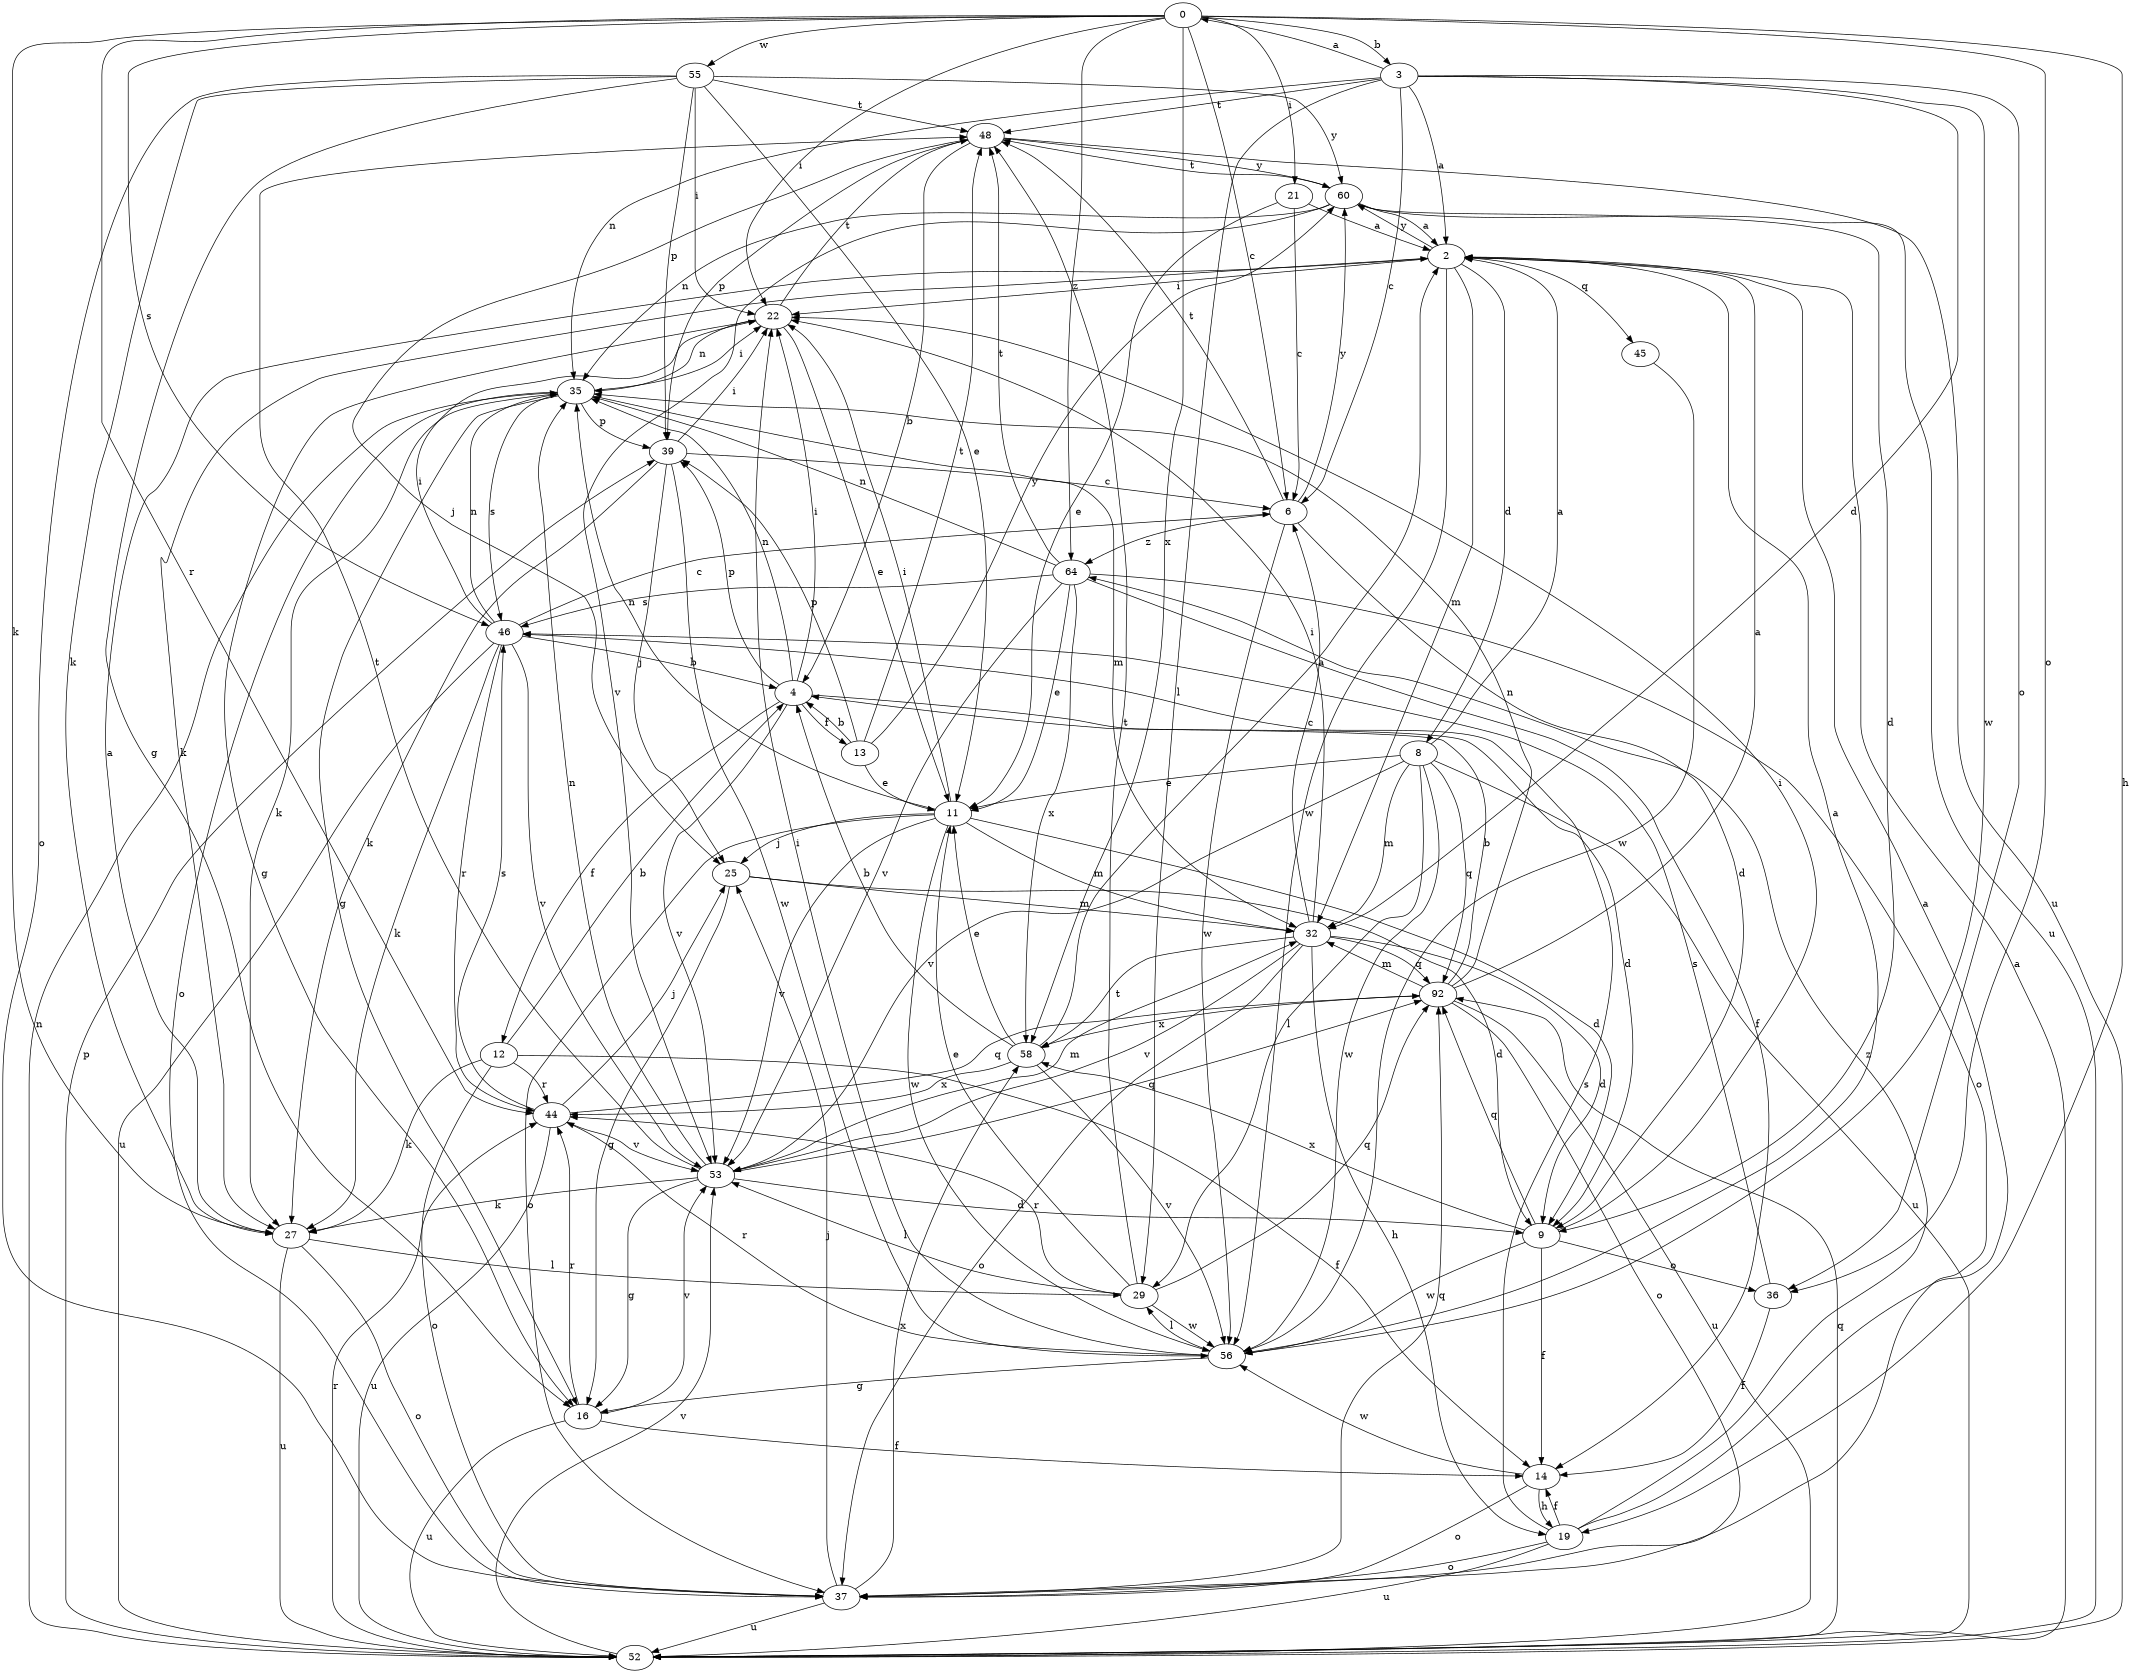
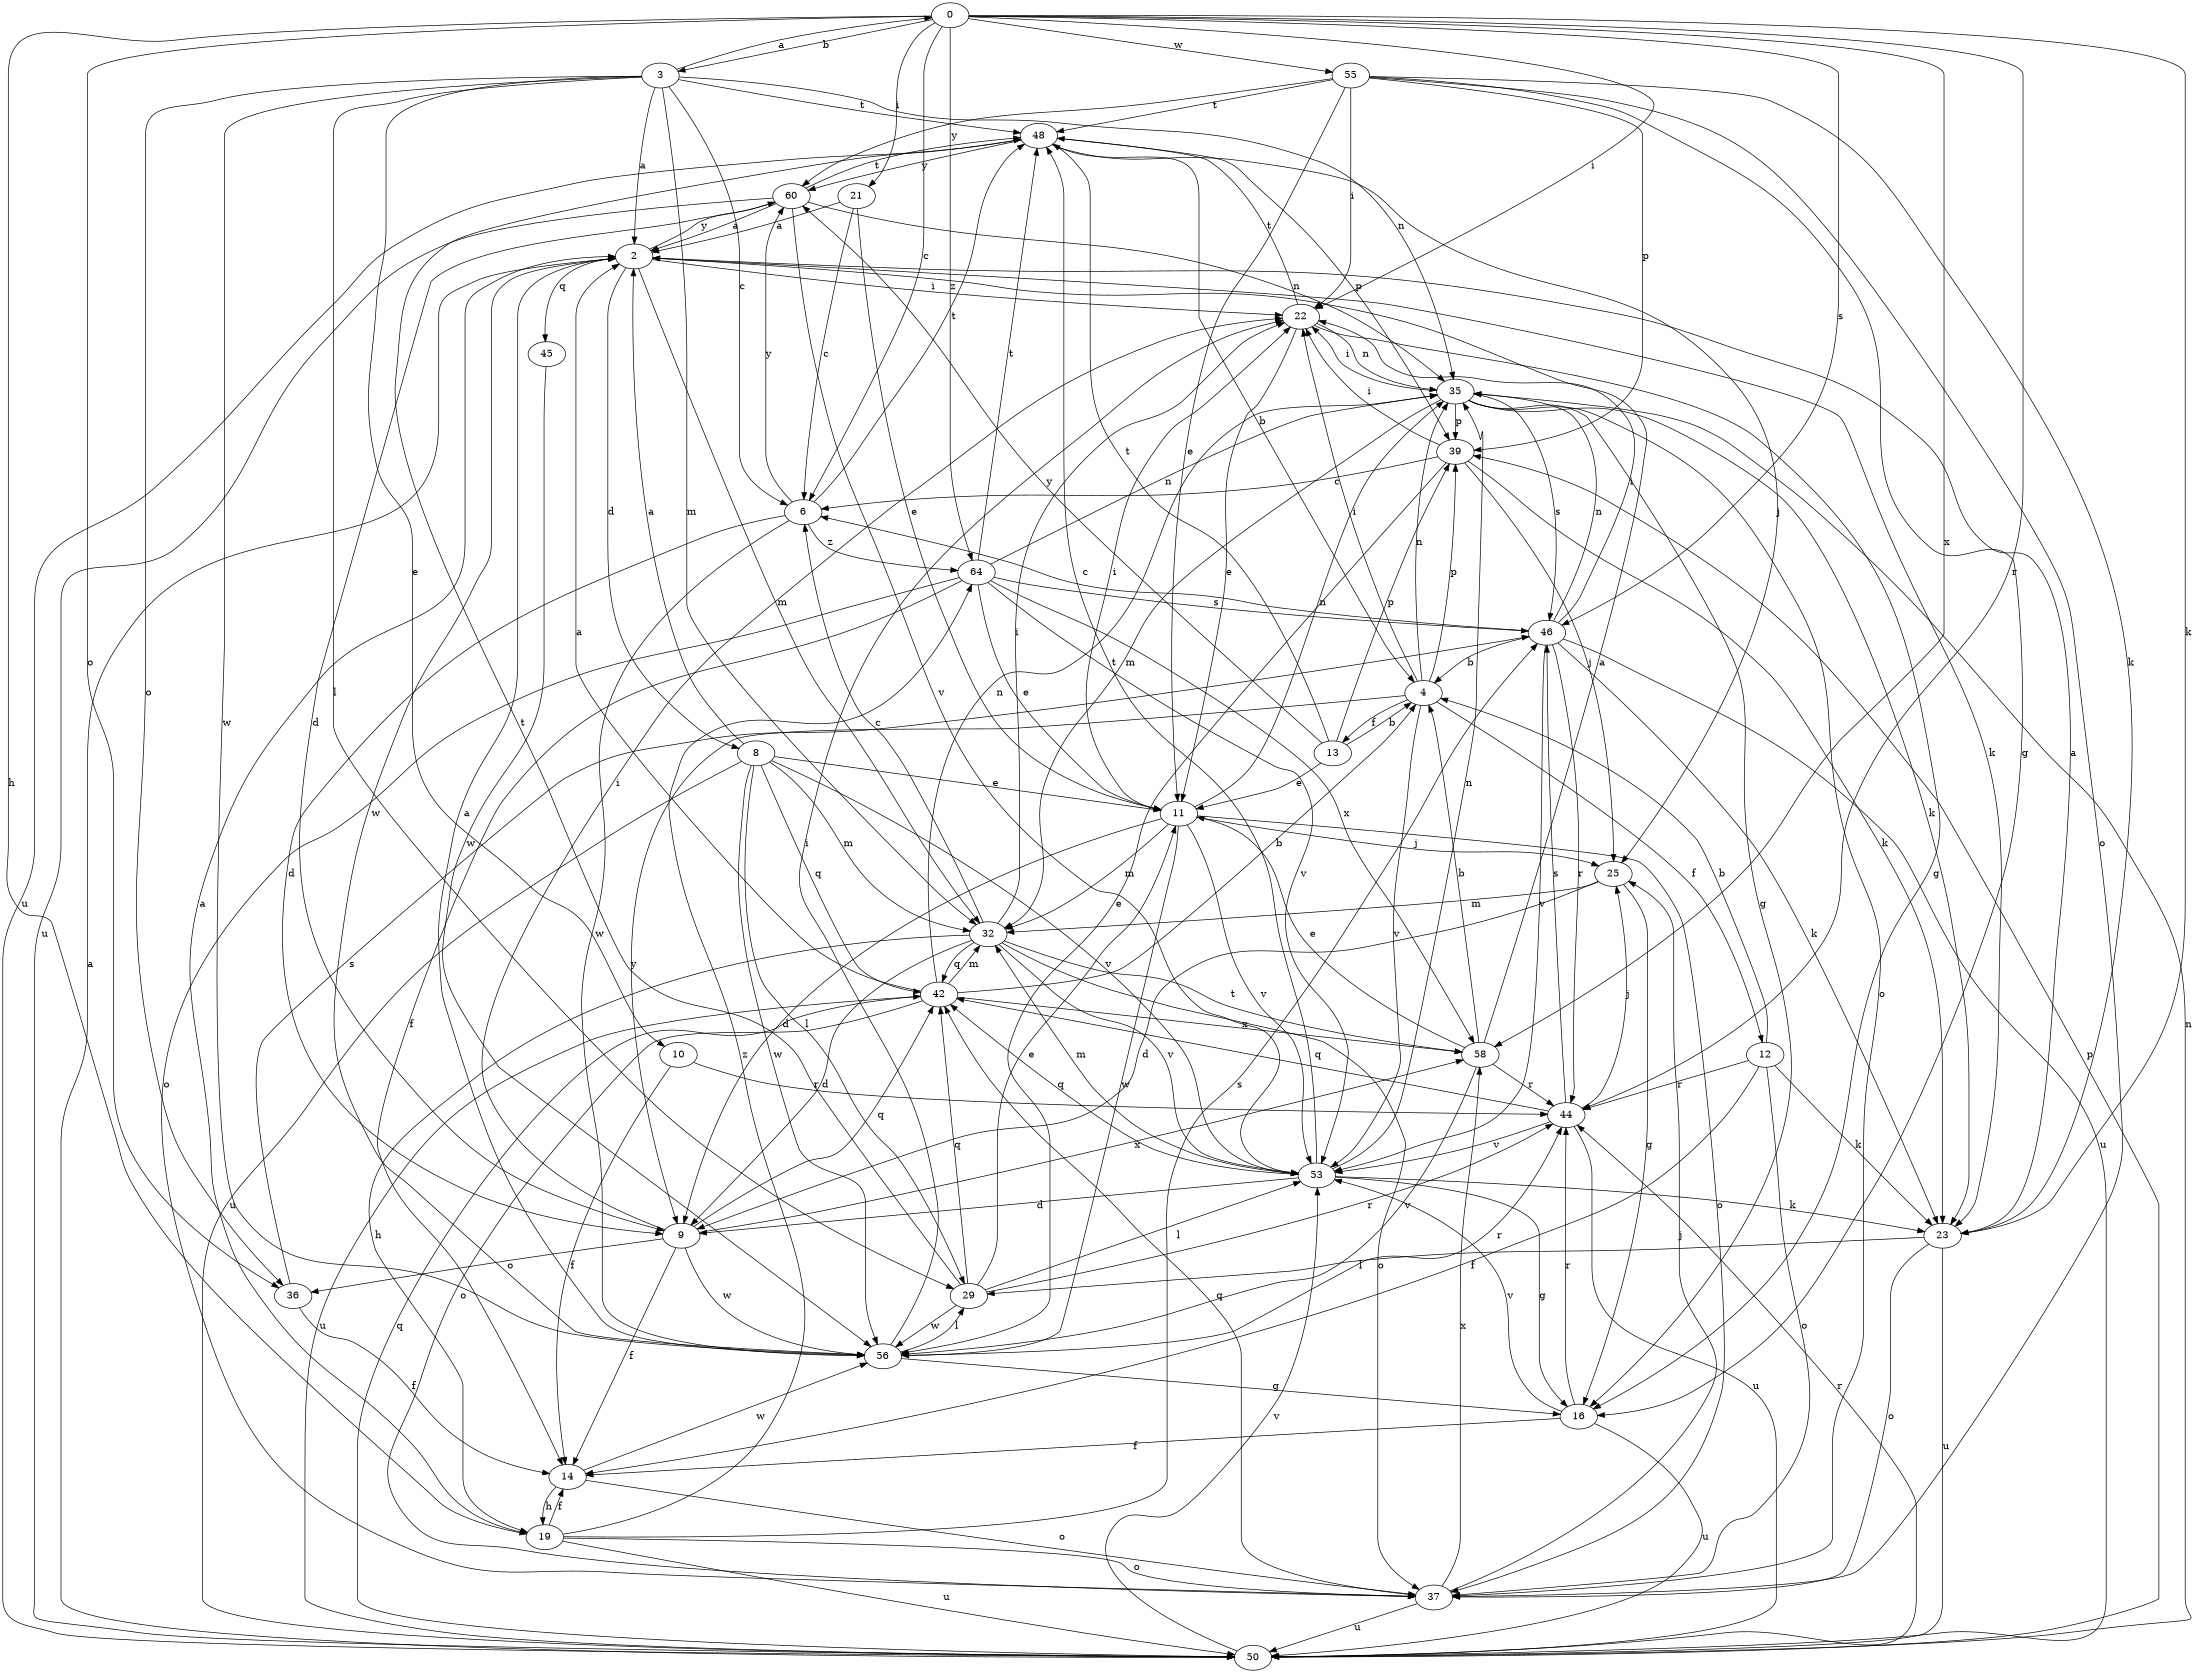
(1854, 512) -> (692, 512)
(785, 904) -> (1119, 904)
(1628, 964) -> (634, 964)
(1438, 995) -> (939, 995)
none -> (679, 1055)
(944, 1085) -> (1531, 1085)
(291, 1236) -> (1943, 1236)
(635, 1658) -> (1253, 1658)
